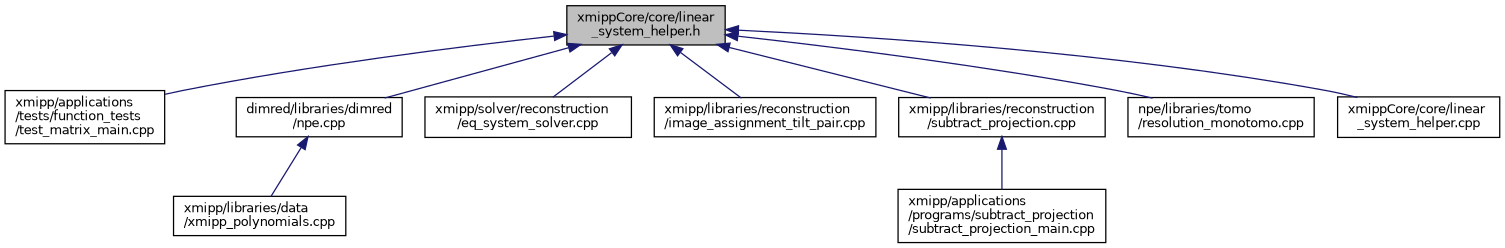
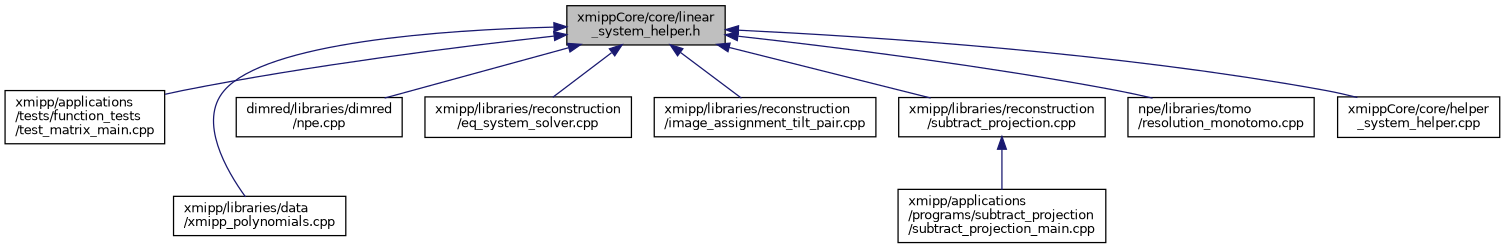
(528, 117) -> (528, 117)
(1419, 117) -> (1419, 117)
(286, 172) -> (327, 48)
